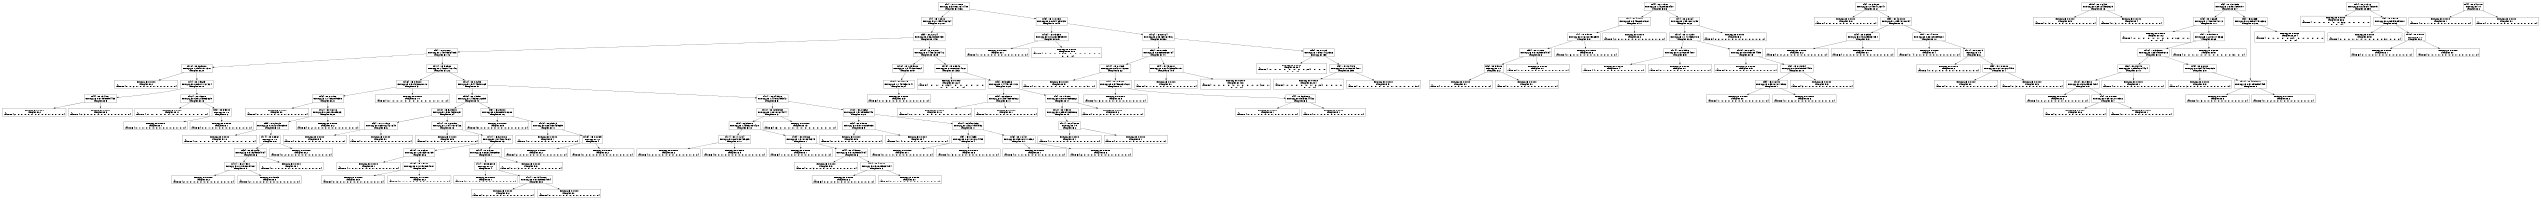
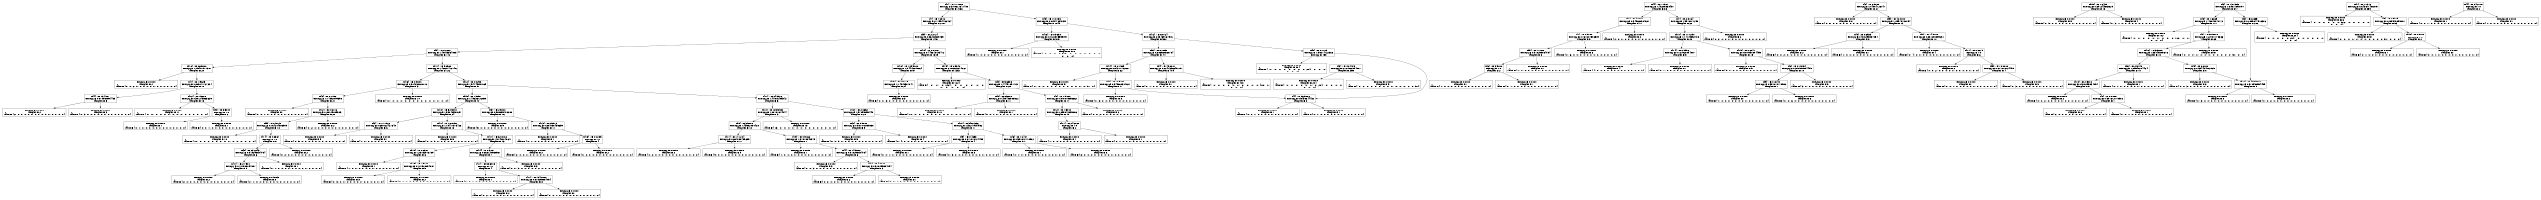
(1332, 60) -> (1423, 87)
